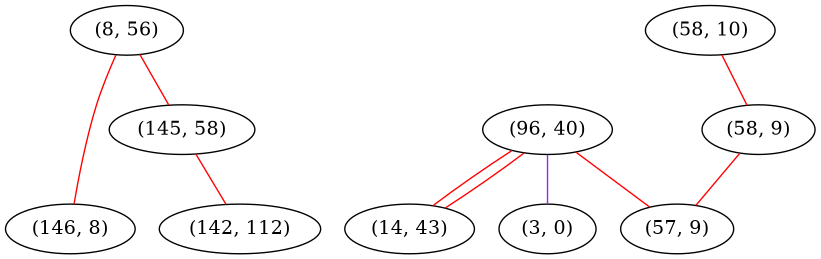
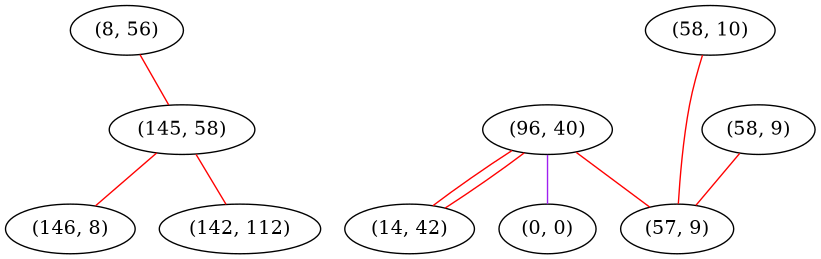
(734, 80) -> (686, 129)
(90, 128) -> (126, 179)
(410, 229) -> (410, 229)
(548, 229) -> (548, 229)
